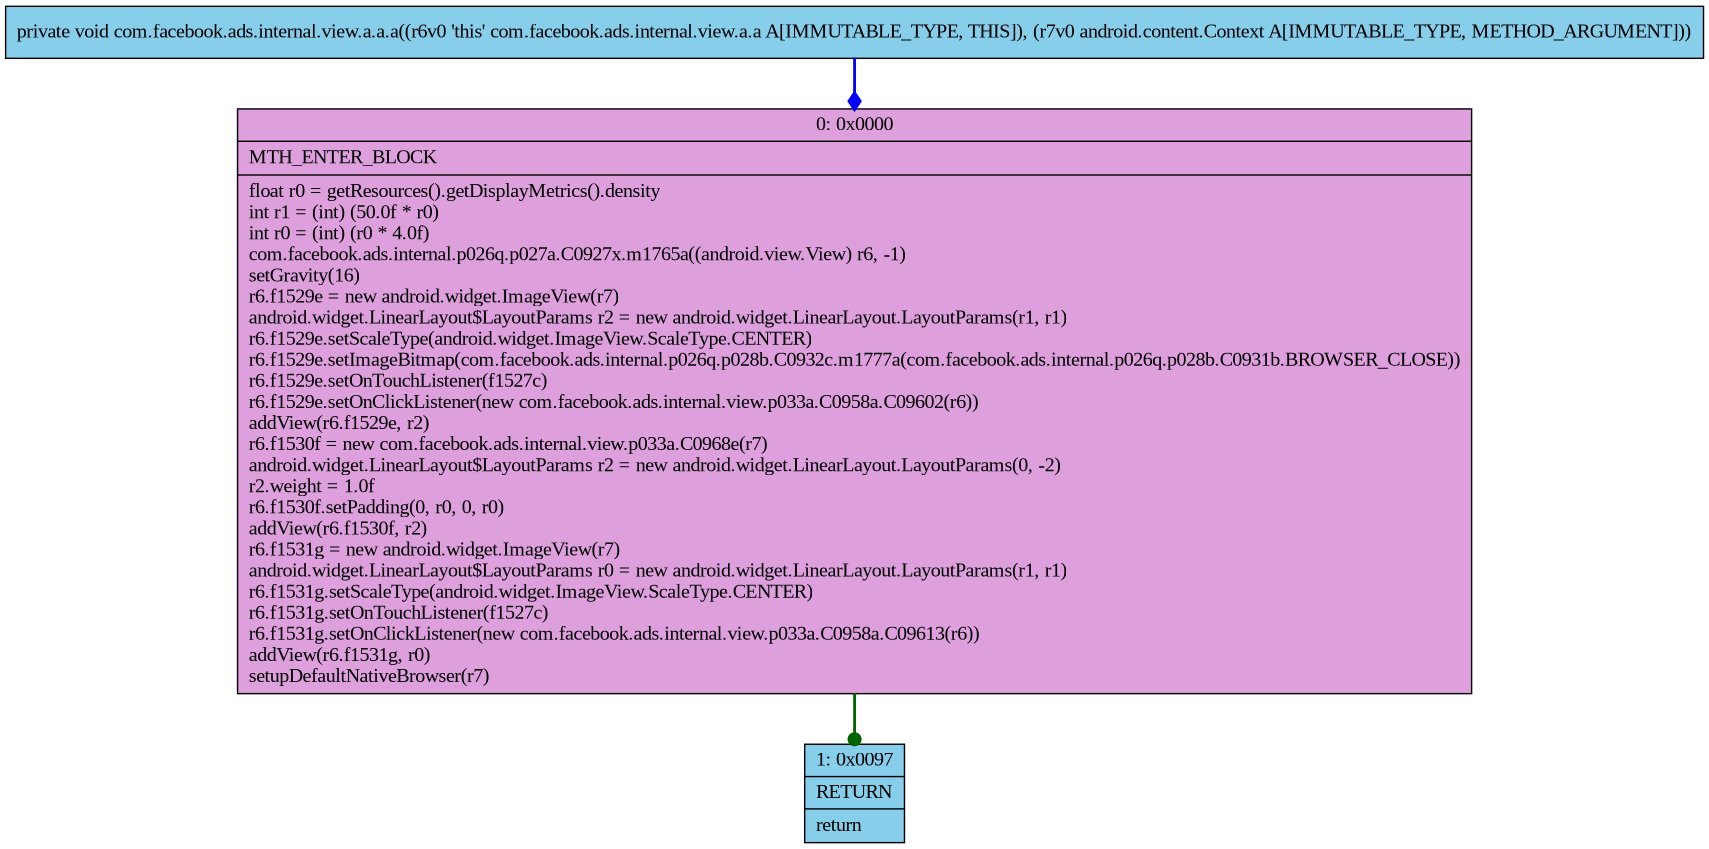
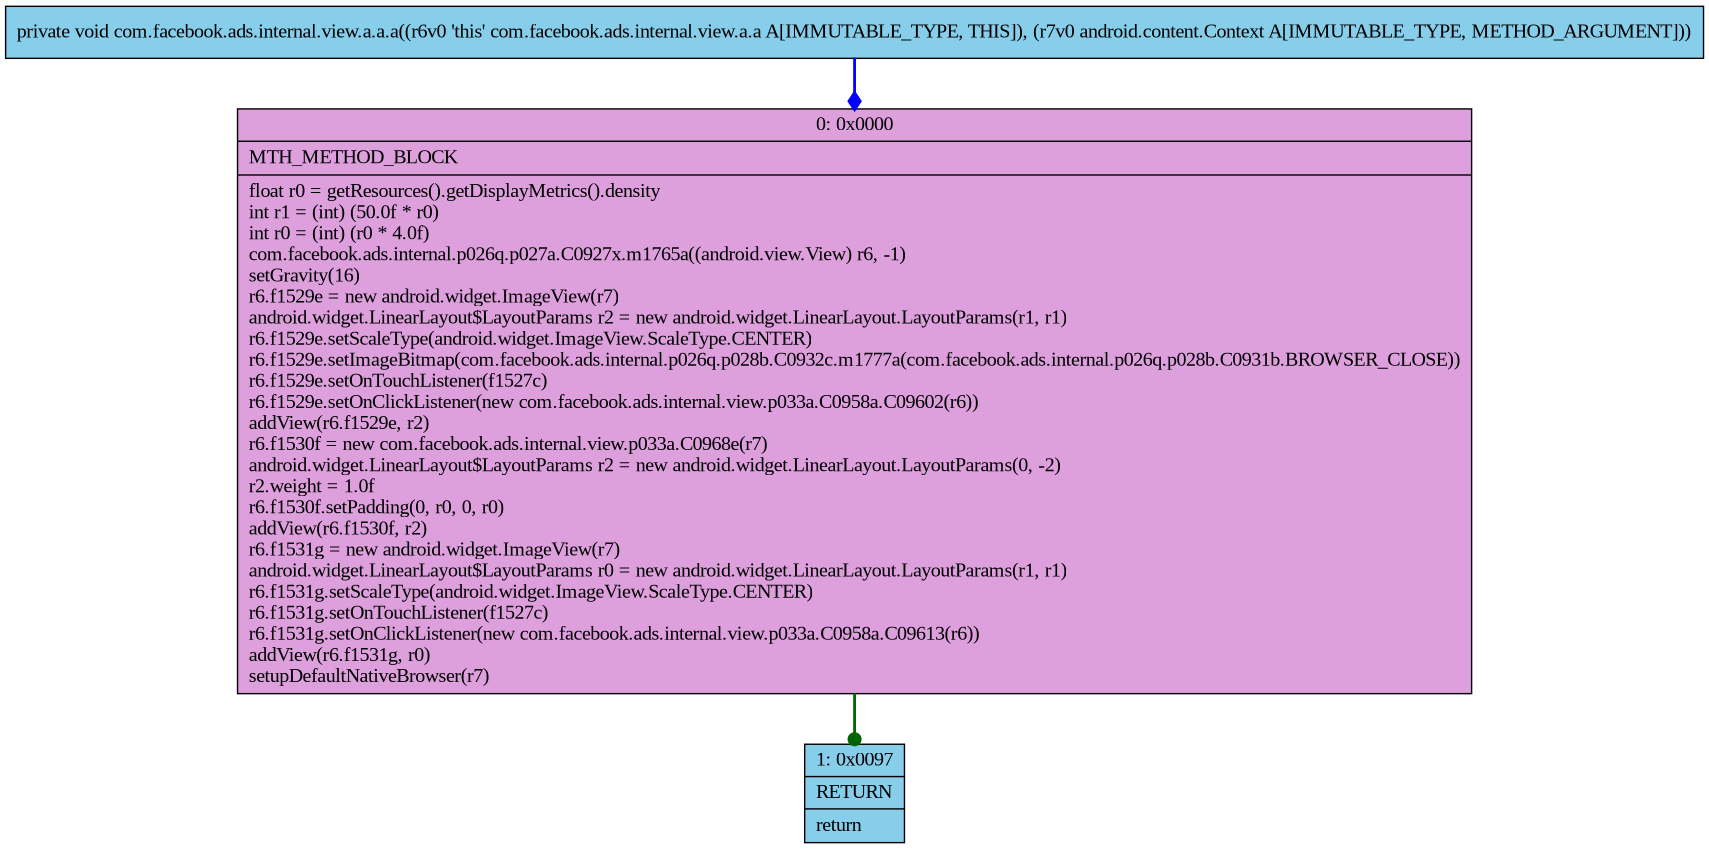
(343, 157) -> (353, 157)
